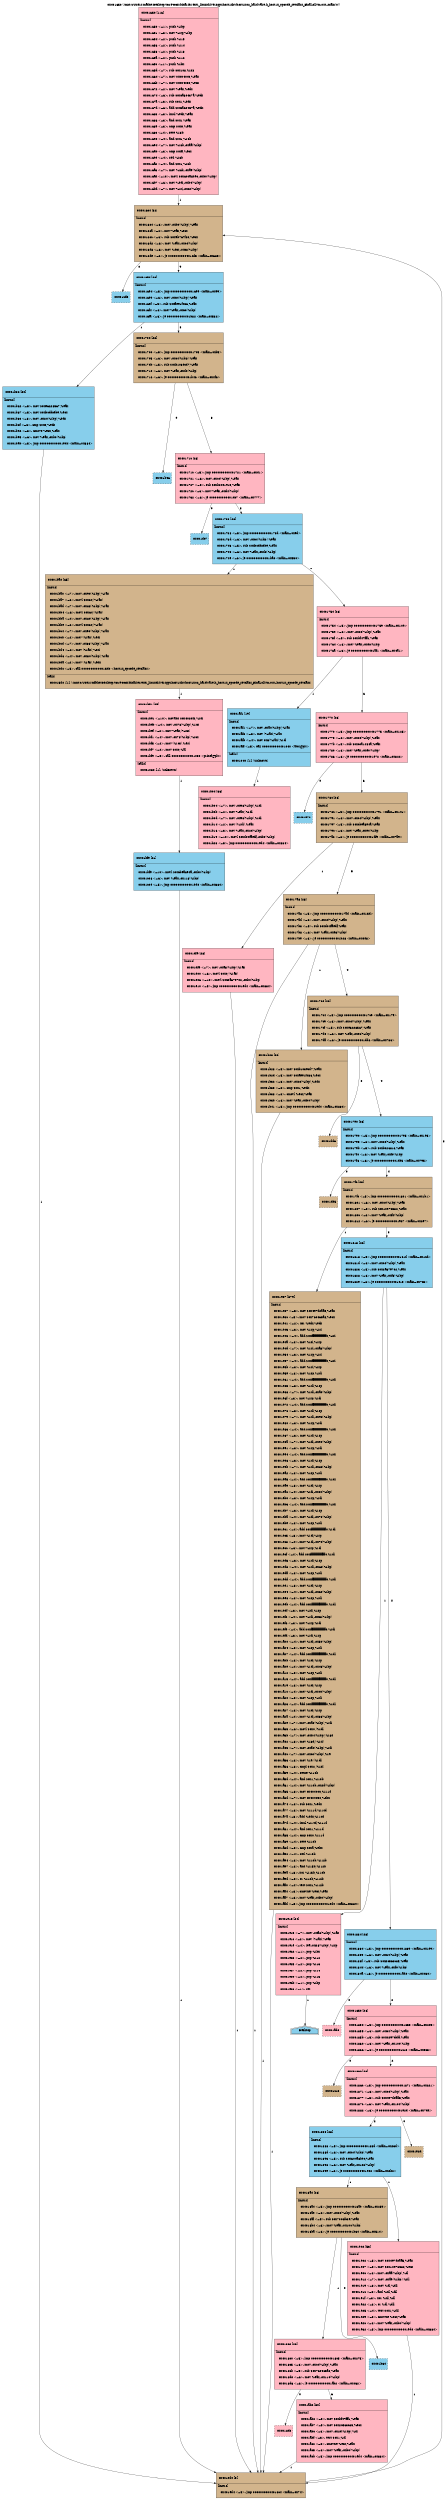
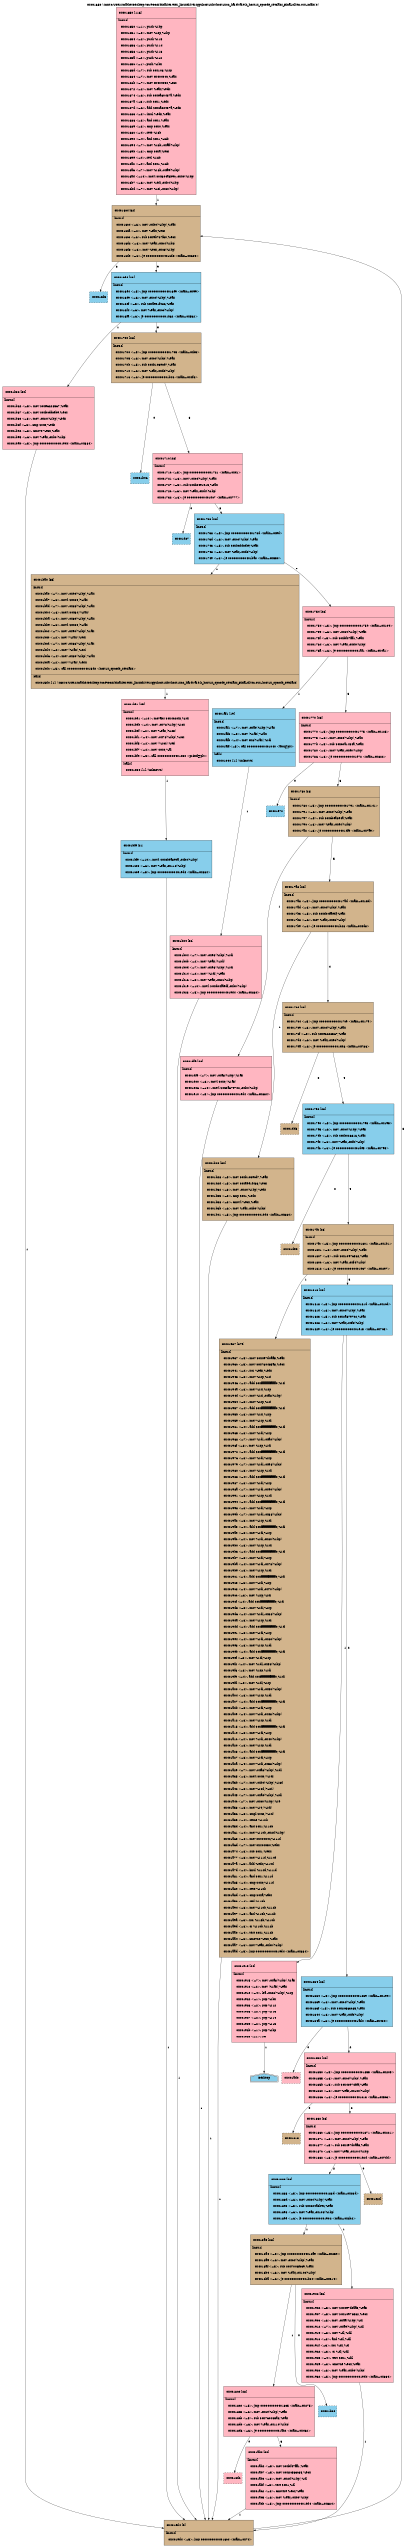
(48, 418) -> (48, 418)
(253, 1701) -> (177, 1759)
